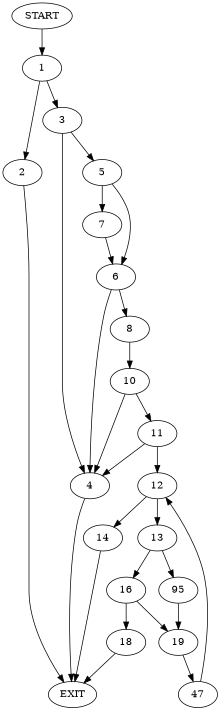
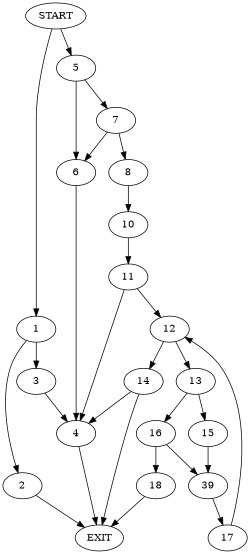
(80, 144) -> (65, 39)
(122, 300) -> (121, 143)
(111, 430) -> (113, 405)
(178, 590) -> (208, 434)
(178, 642) -> (208, 486)
(198, 695) -> (228, 538)
